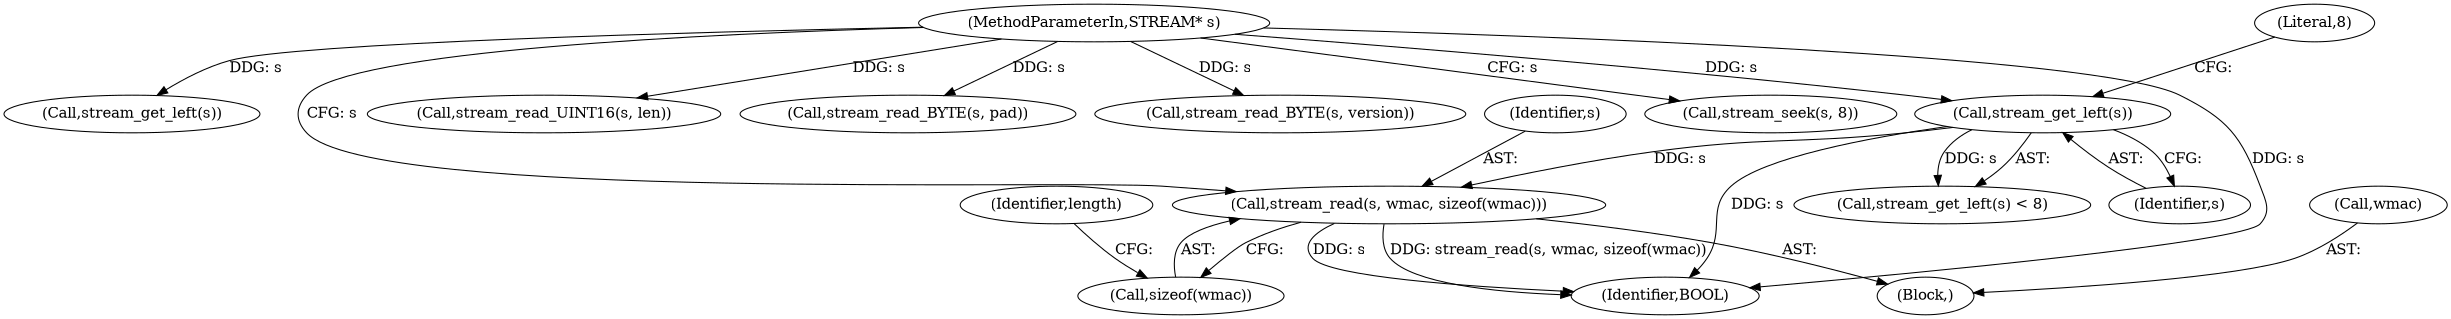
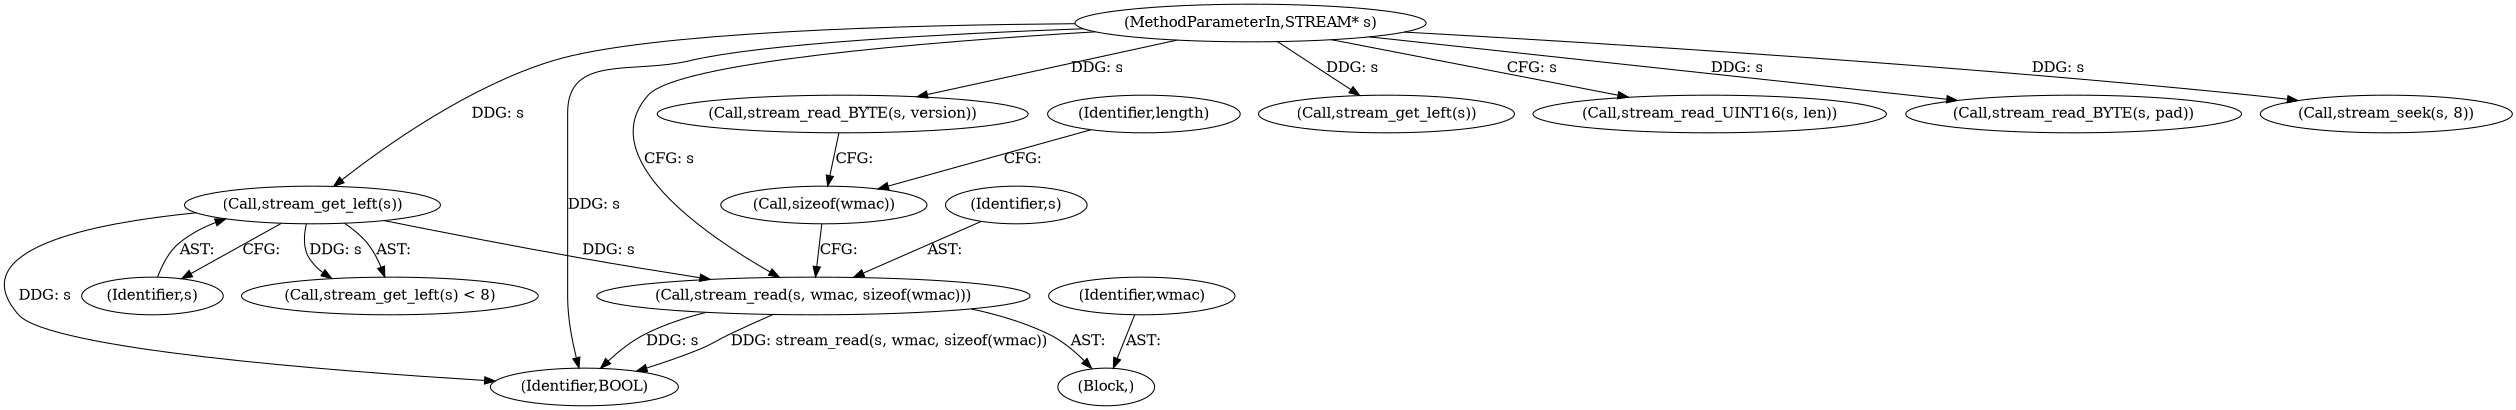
(2315, 23) -> none
(879, 69) -> (1532, 69)
(1513, 69) -> (2059, 69)
(2378, 205) -> (1142, 296)
(1252, 240) -> (834, 154)
(1201, 250) -> (841, 250)
